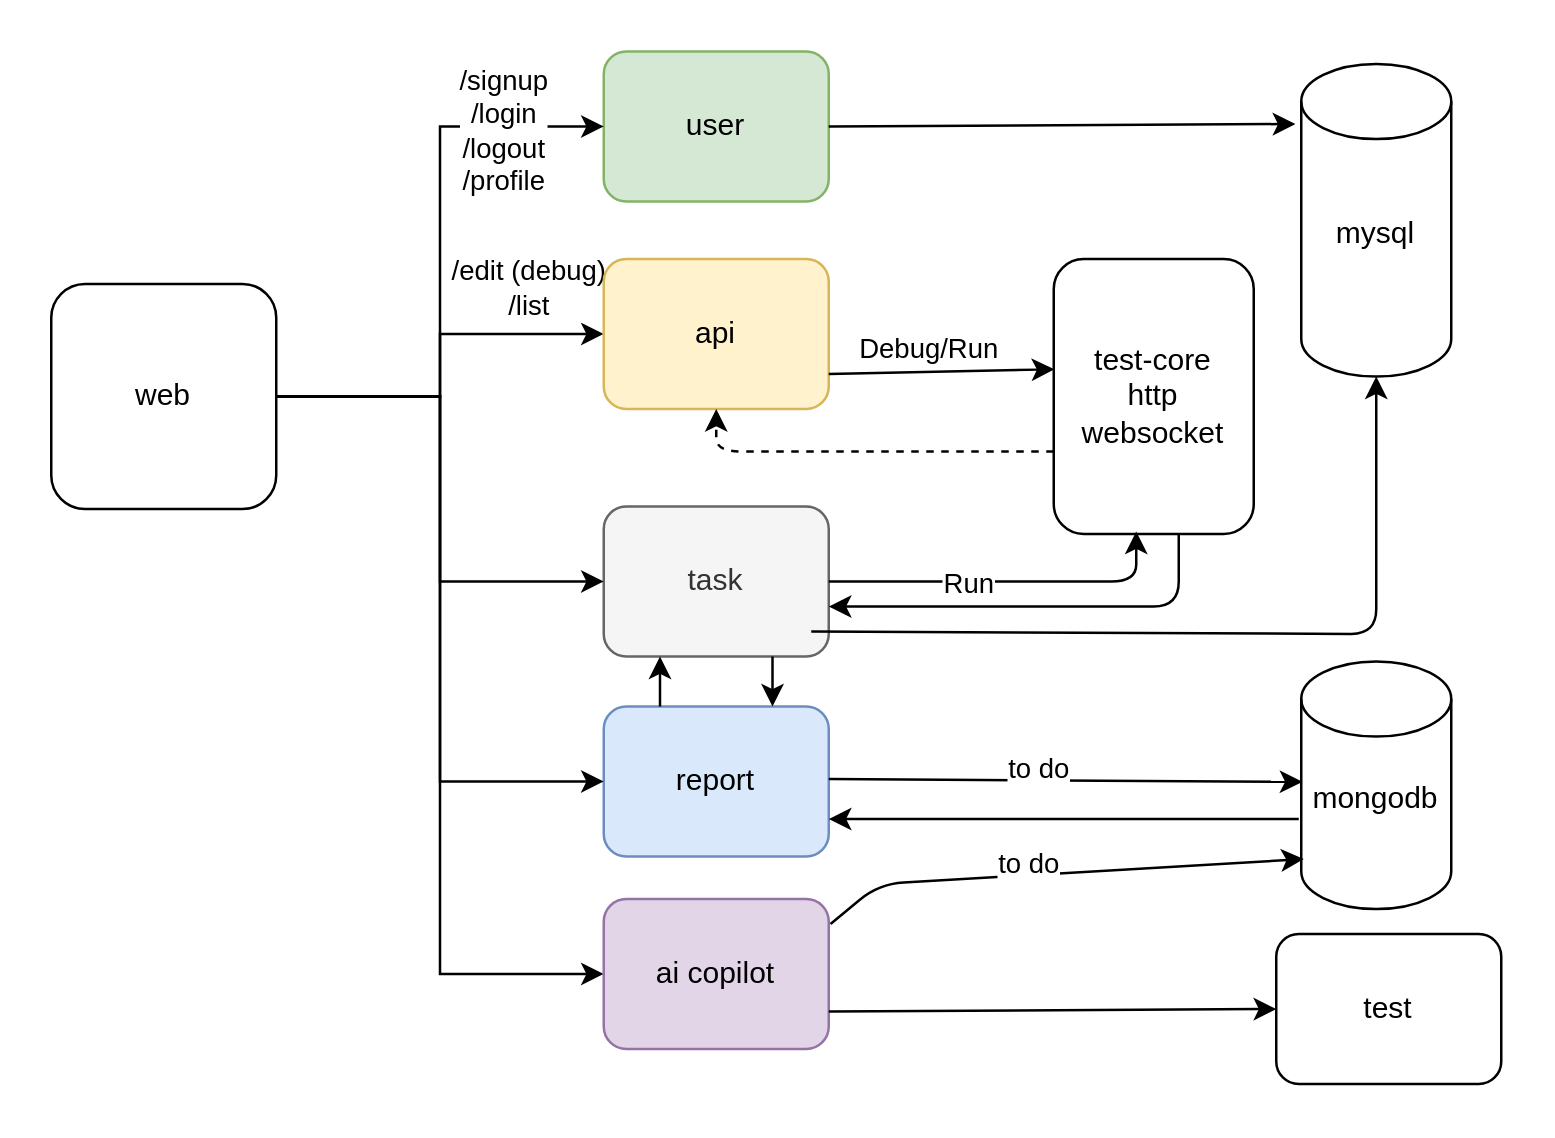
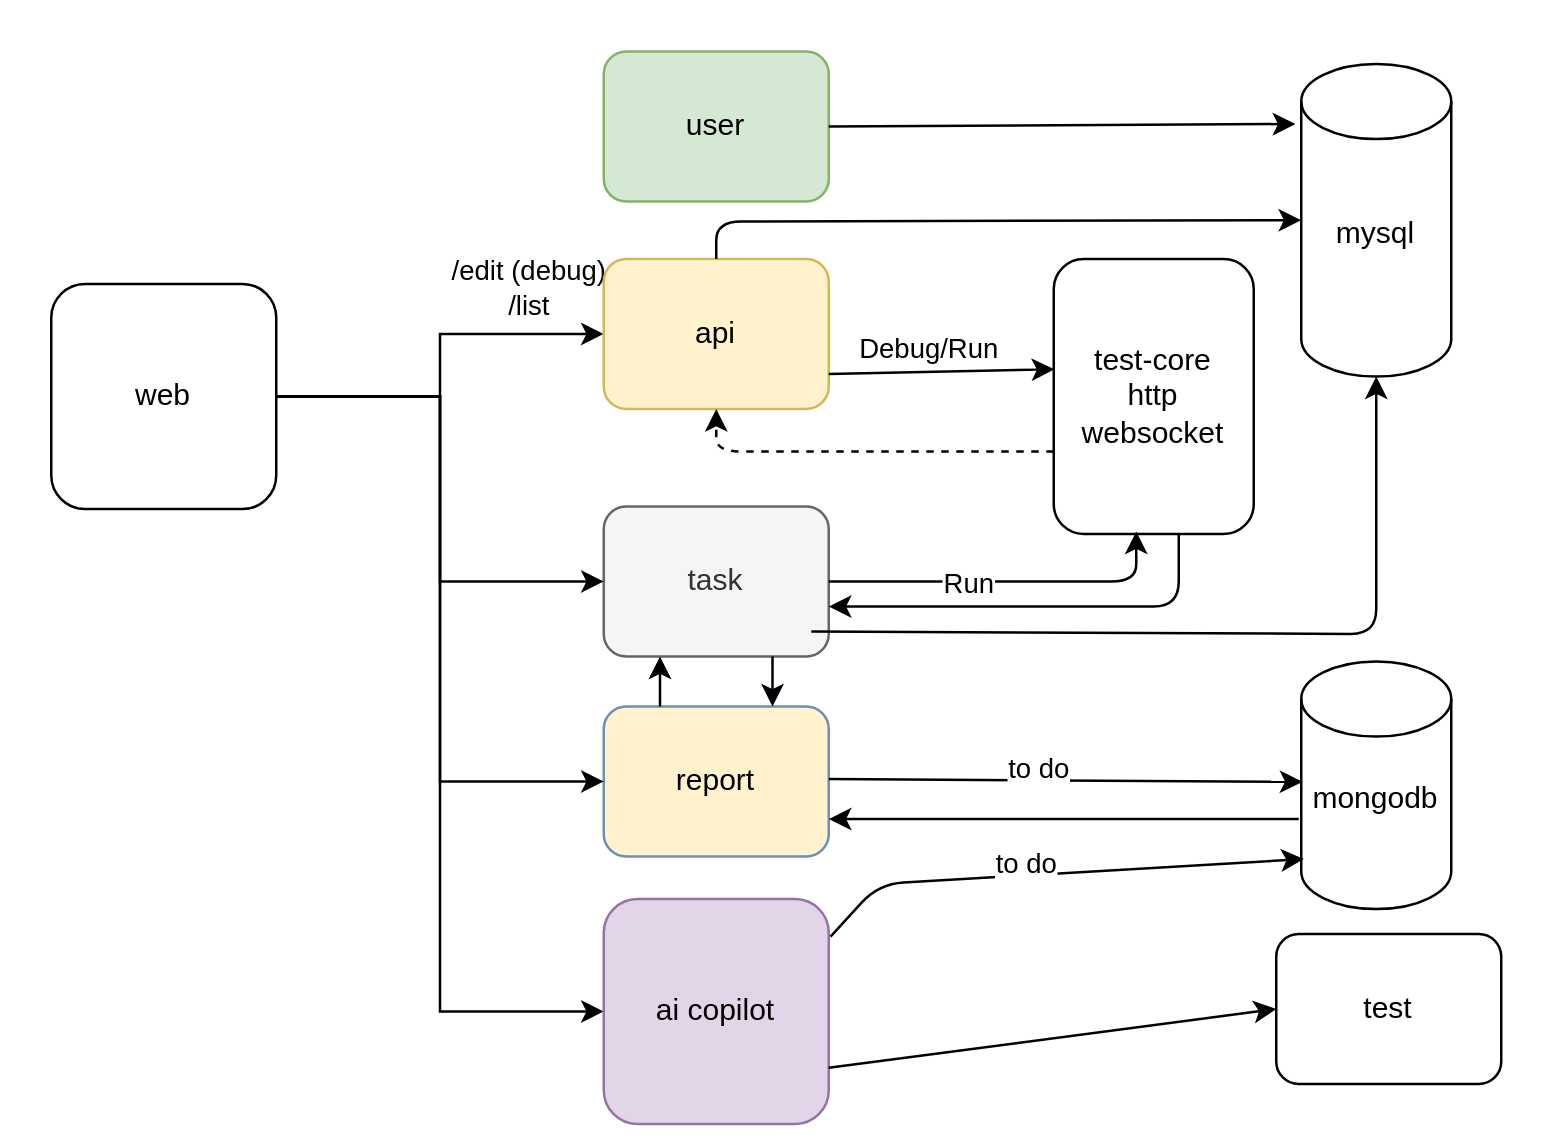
(440, 217) -> none
none -> (988, 221)
(716, 781) -> (716, 781)
(716, 974) -> (716, 1011)
